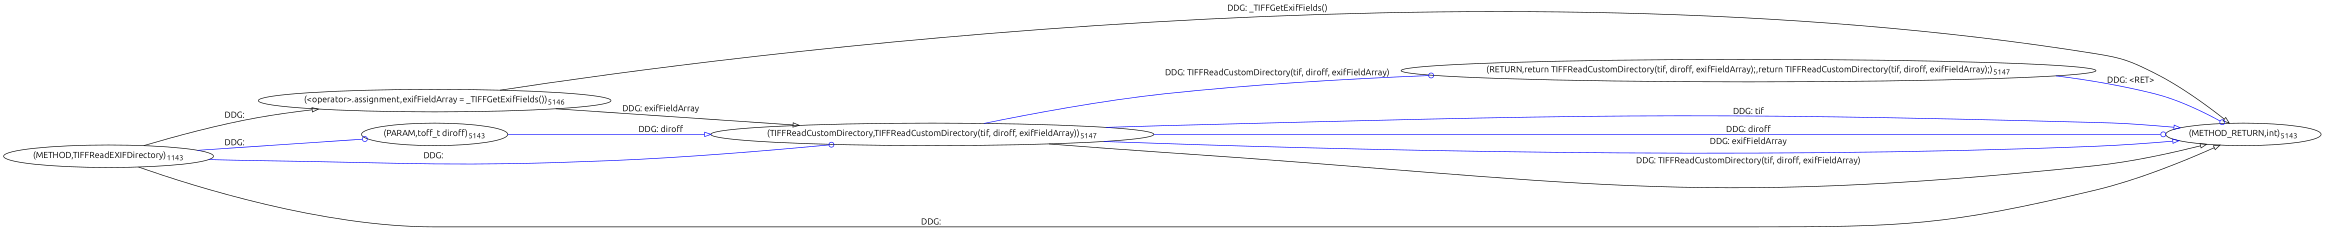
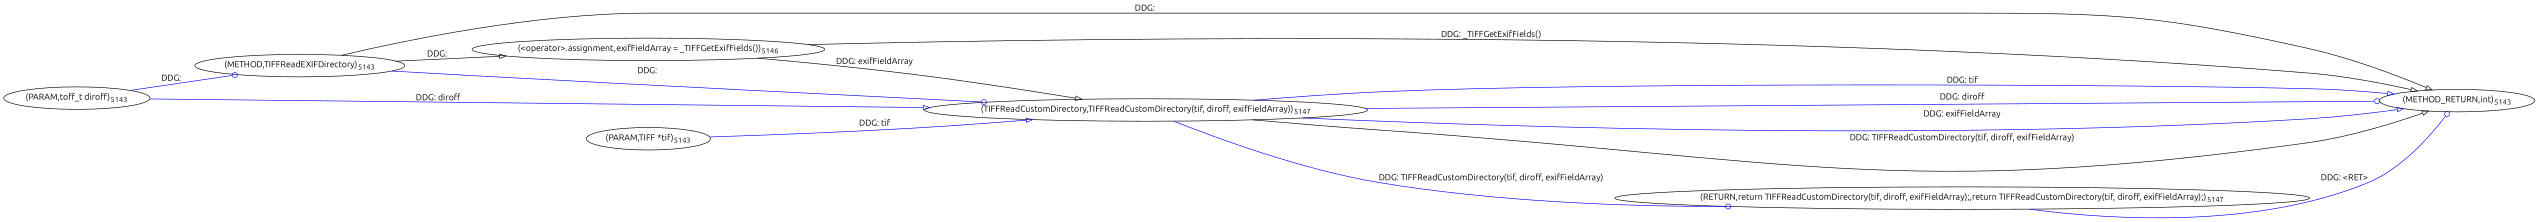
none -> (648, 139)
(280, 145) -> (181, 83)
(175, 155) -> (367, 65)
